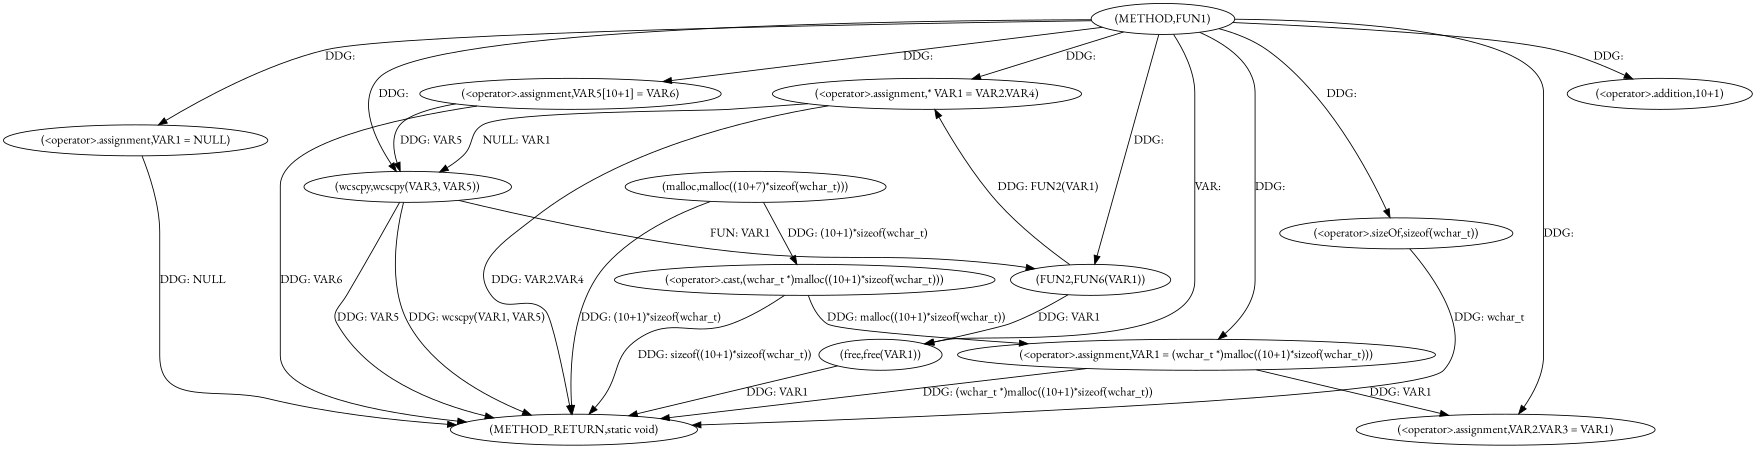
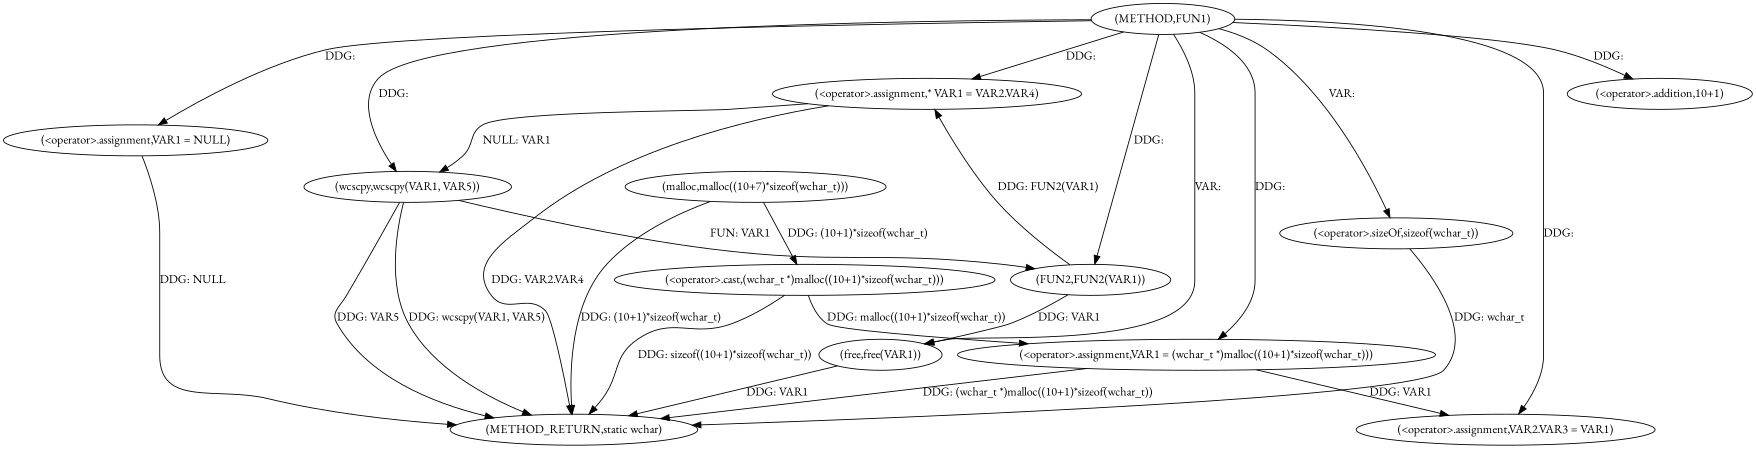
(570, 94) -> none
(1343, 94) -> (1343, 94)
(408, 187) -> (408, 187)
(1091, 280) -> (1091, 280)
(574, 430) -> (574, 430)
